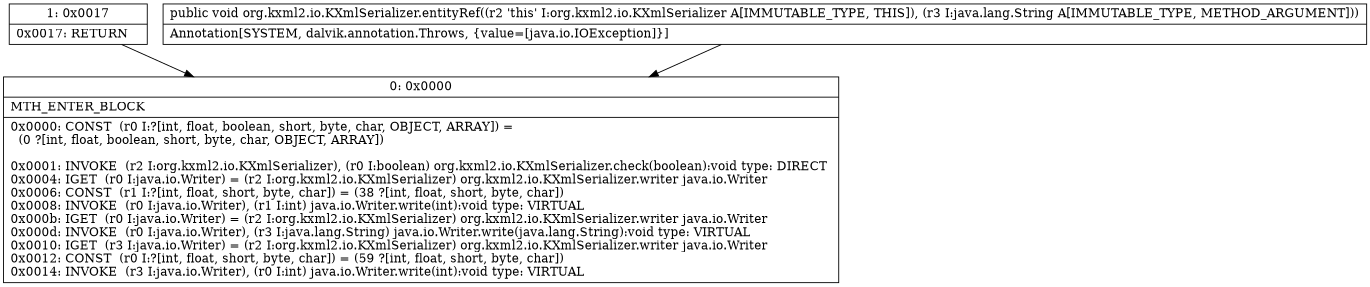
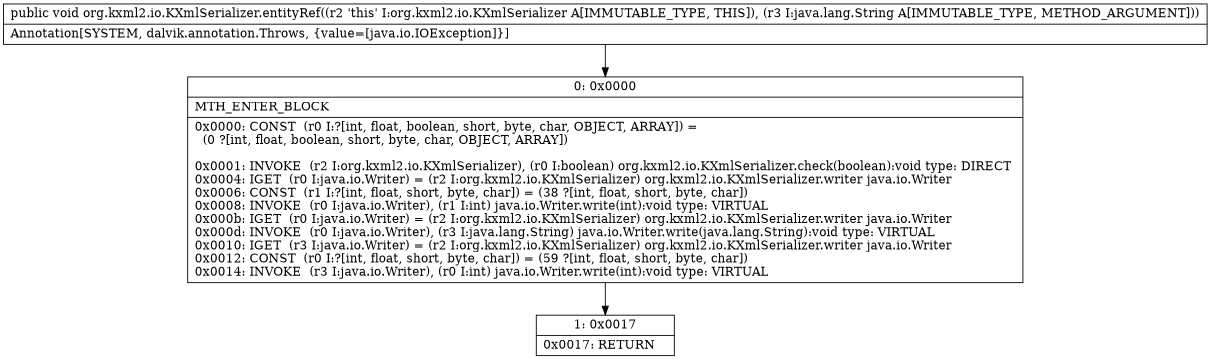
(153, 59) -> (605, 294)
